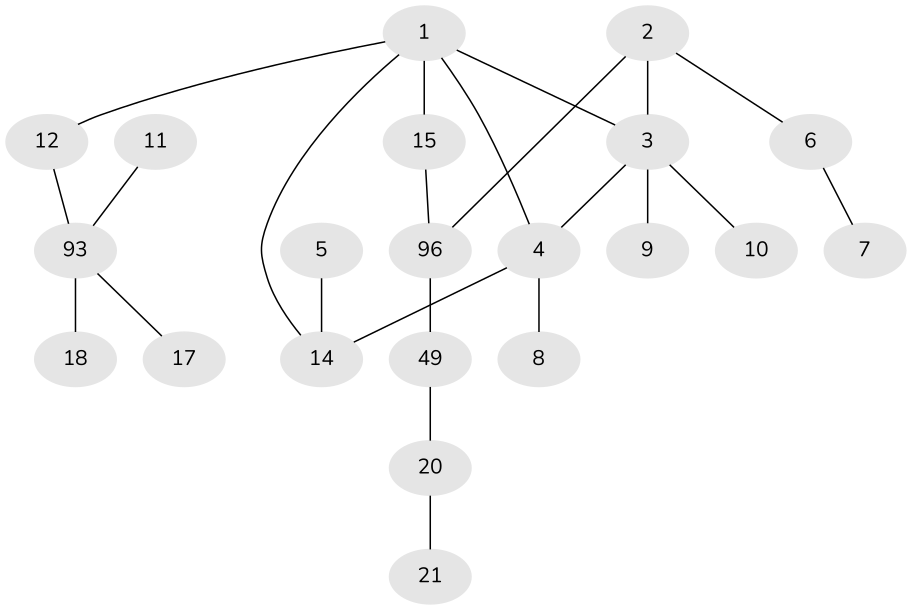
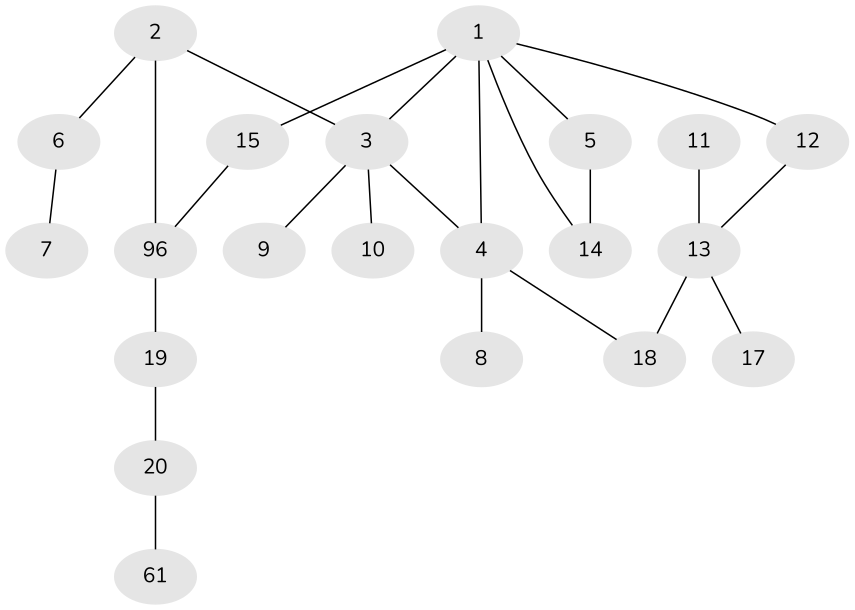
none -> (534, 88)
(75, 251) -> (699, 251)
(442, 299) -> (563, 305)
(430, 359) -> (156, 359)
(430, 577) -> (156, 577)
